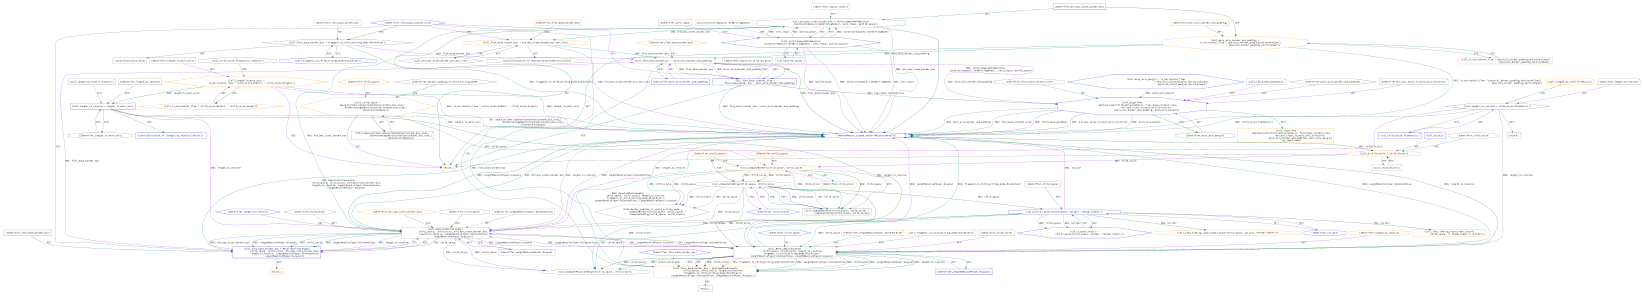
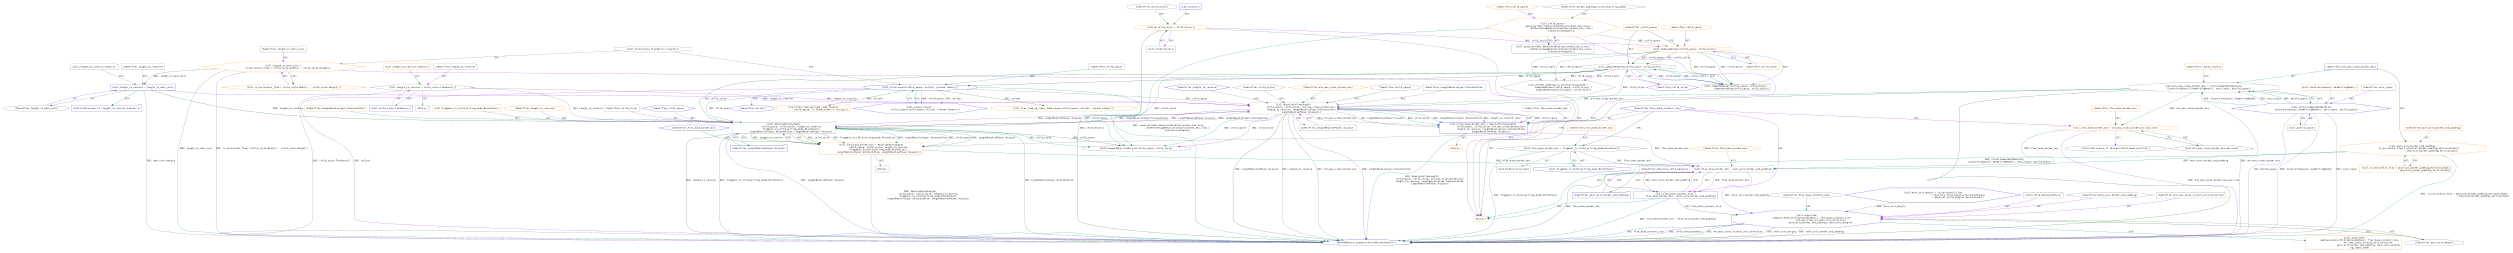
(464, 122) -> (161, 161)
(1141, 142) -> (1078, 216)
(1212, 220) -> (785, 68)
